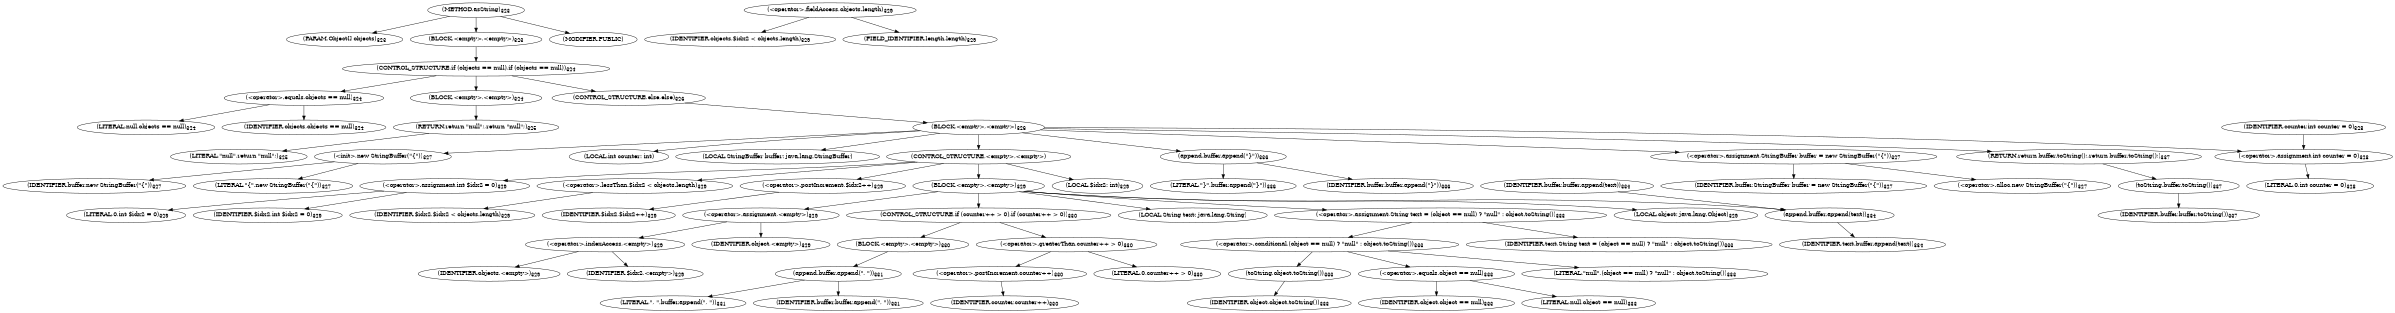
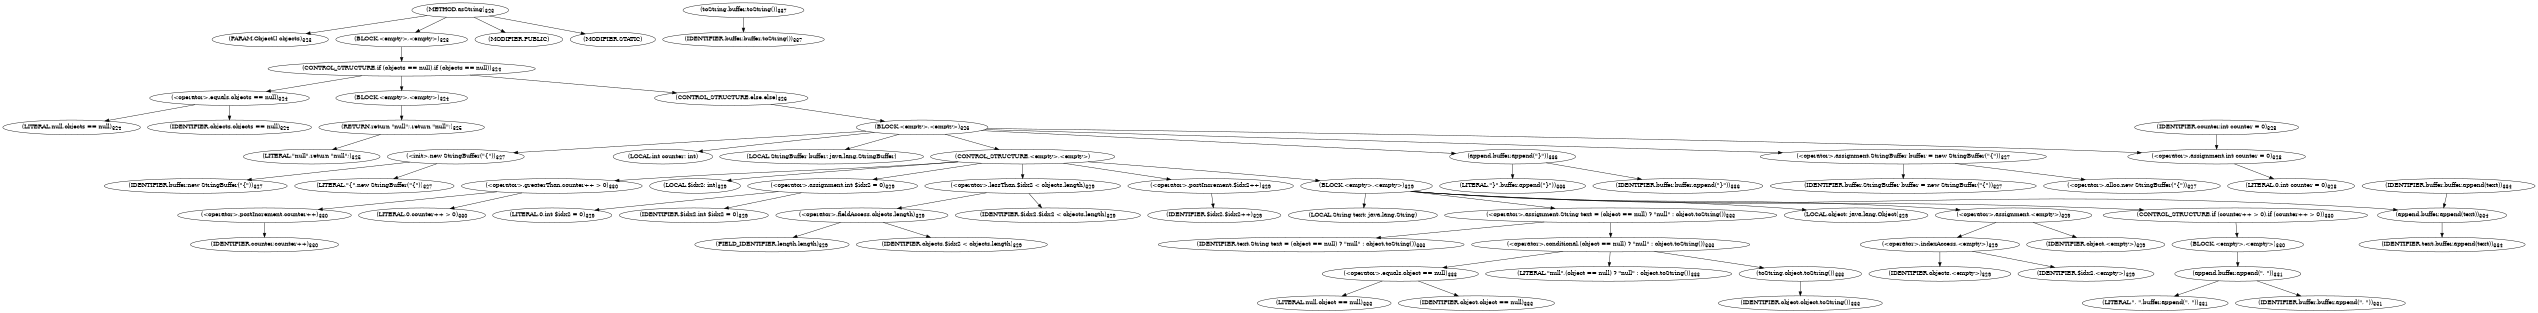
none -> (613, 39)
(2079, 157) -> none
none -> (944, 200)
(1021, 229) -> (789, 171)
